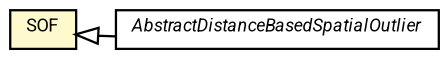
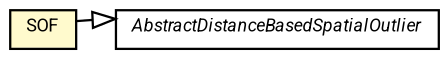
(107, 36) -> (84, 20)
